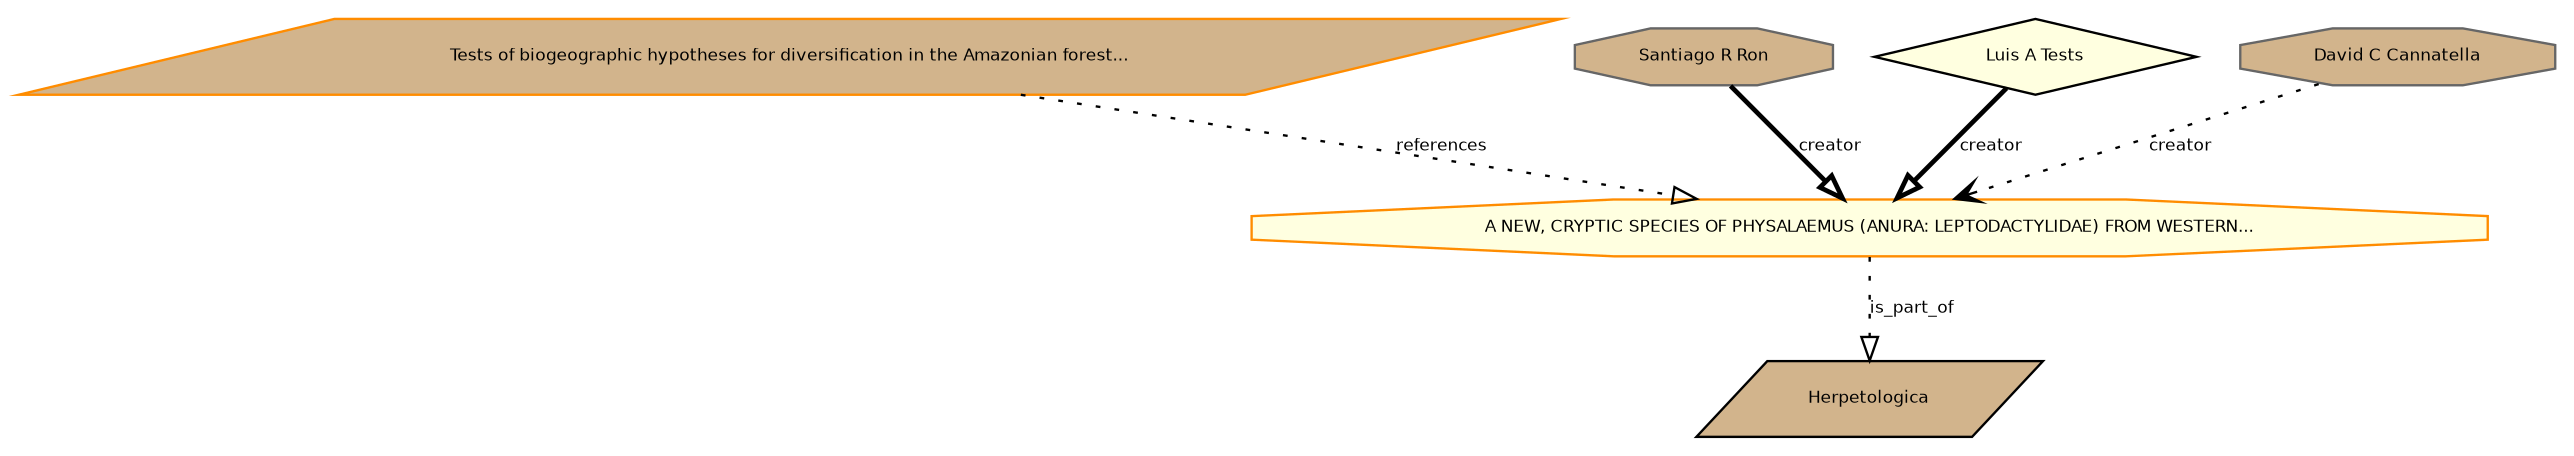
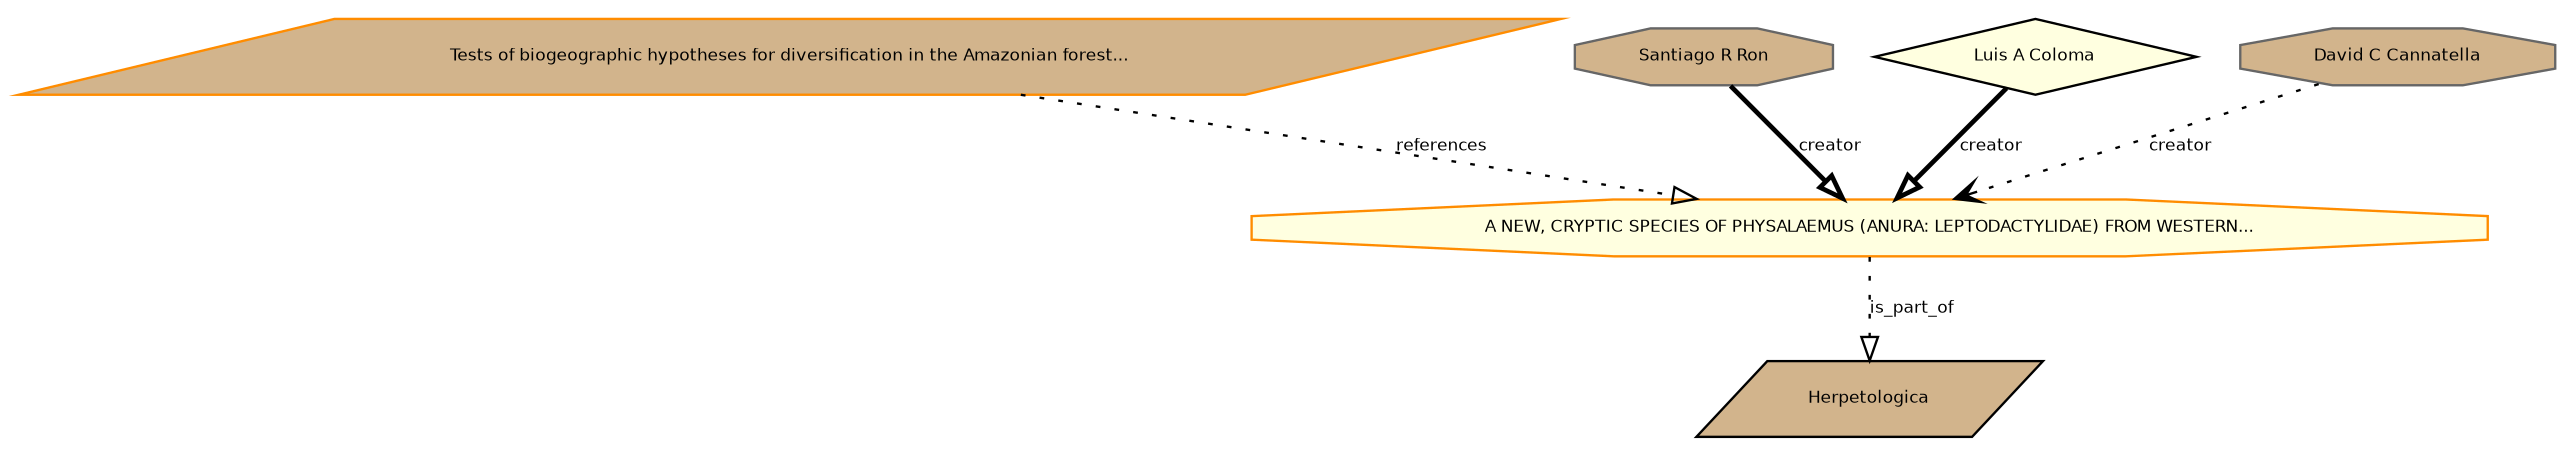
(2035, 57) -> (2035, 57)
